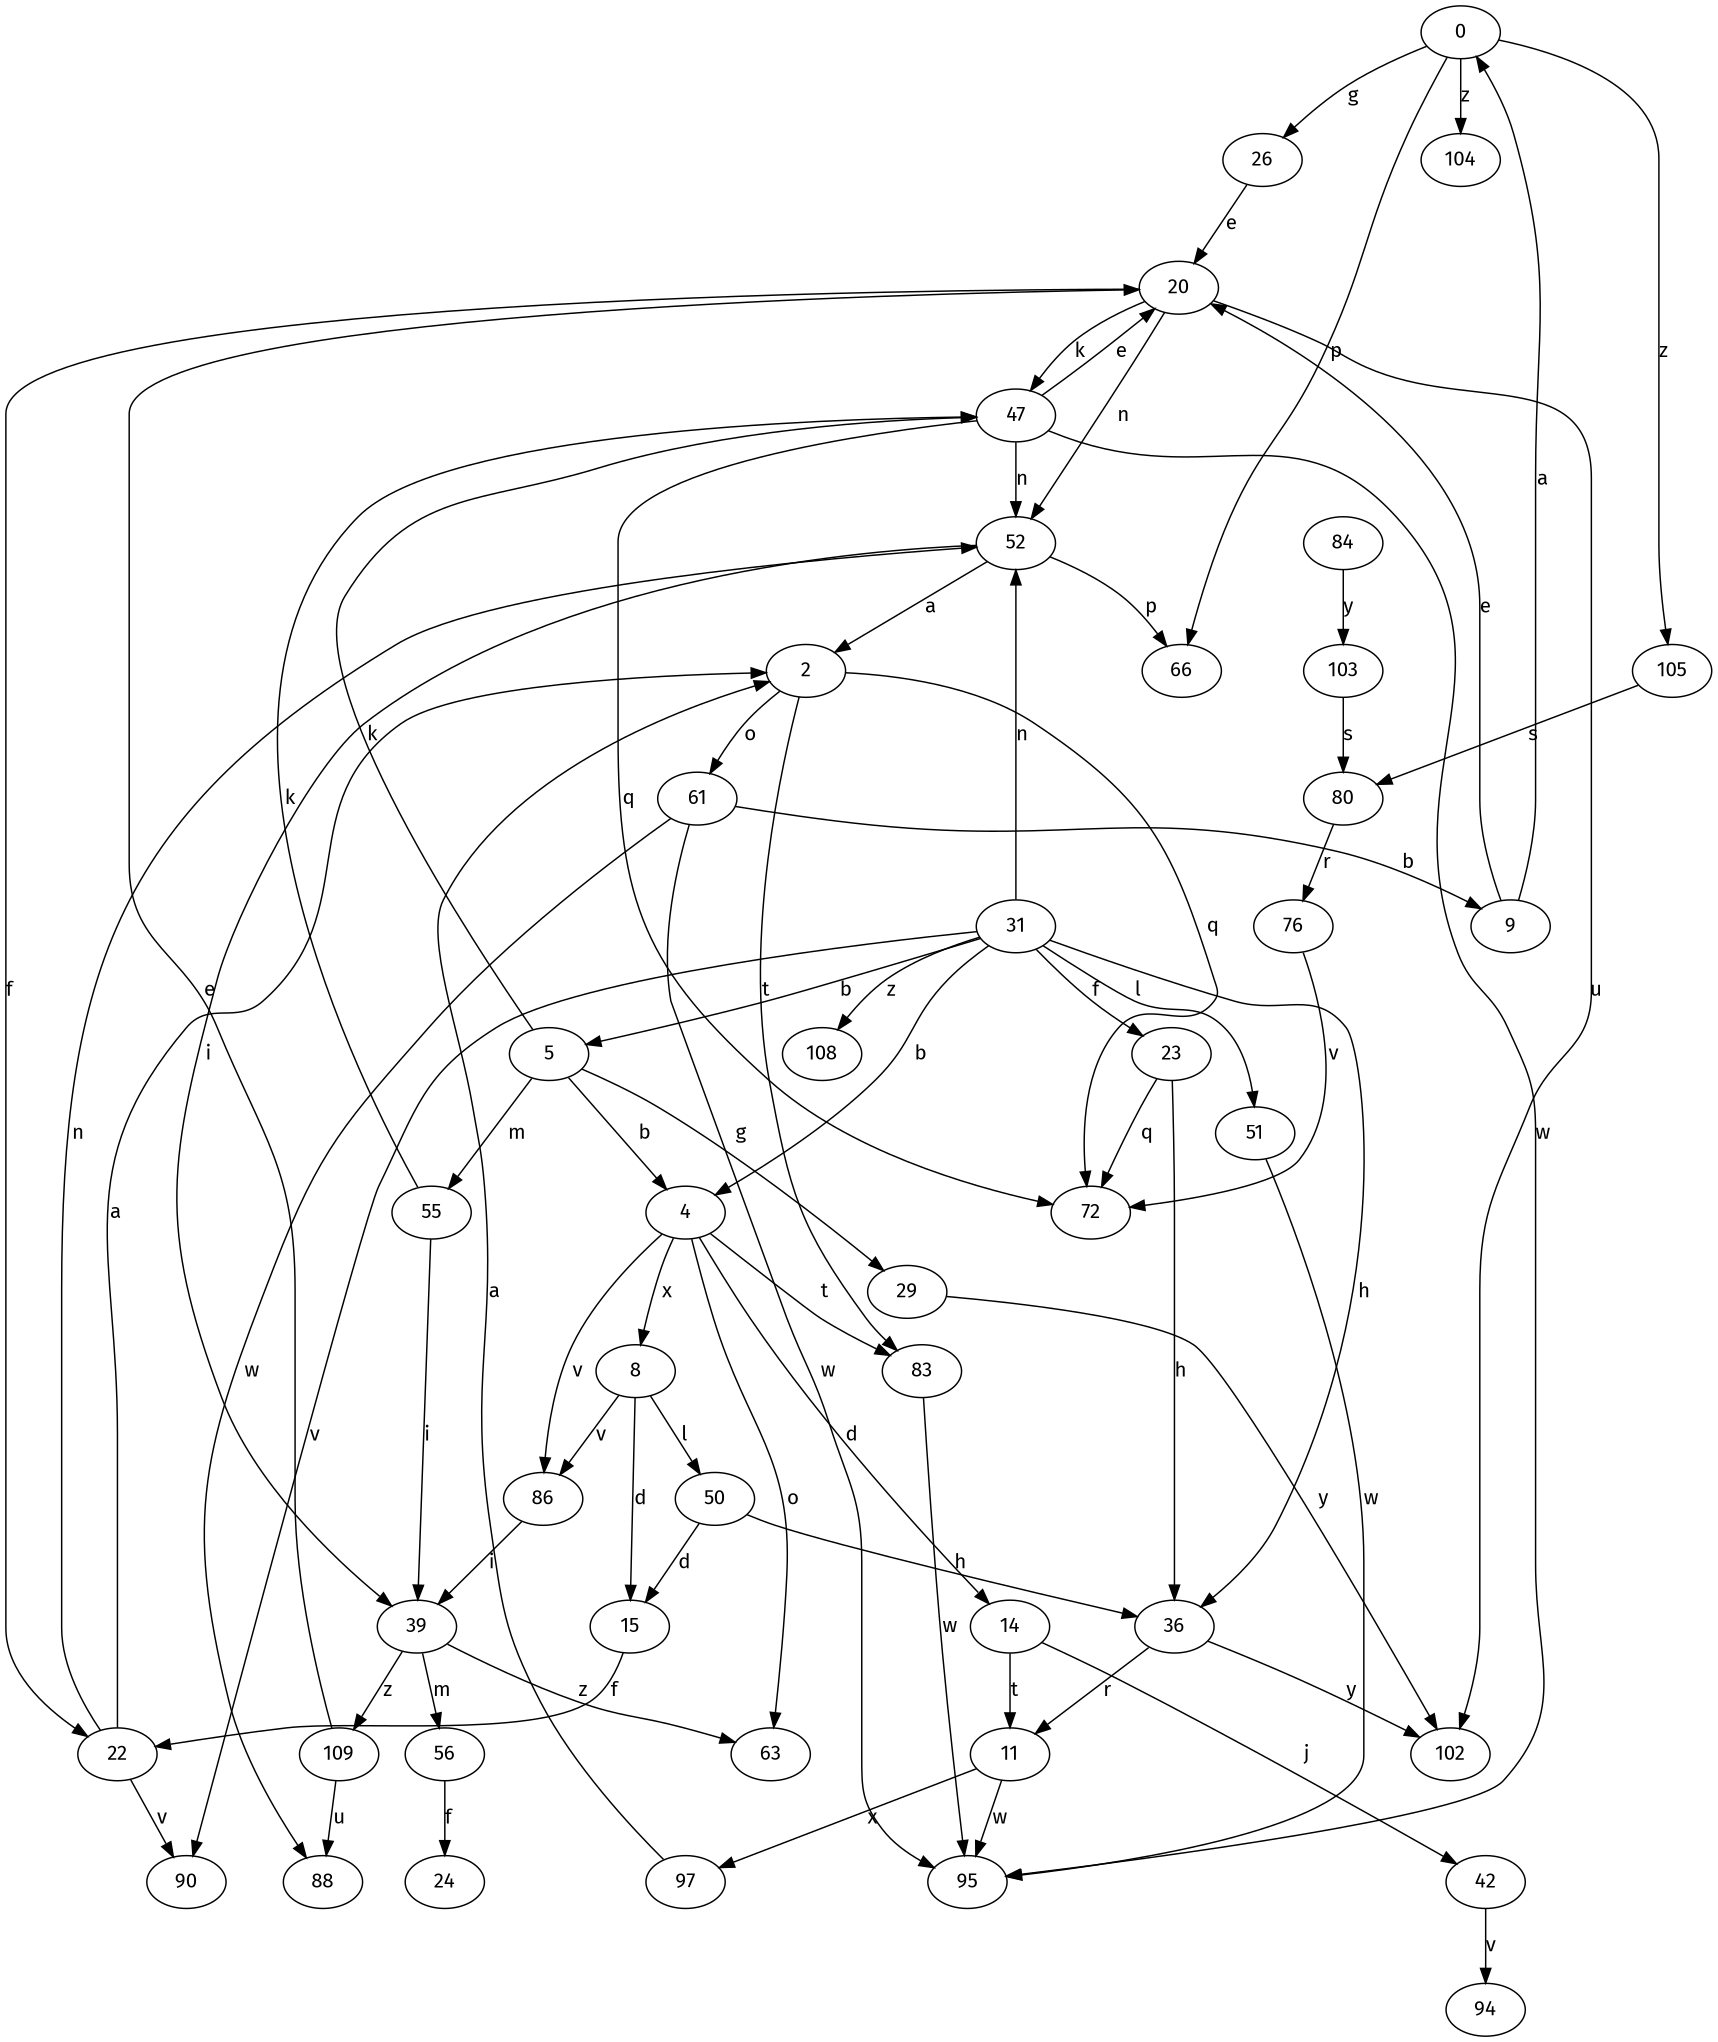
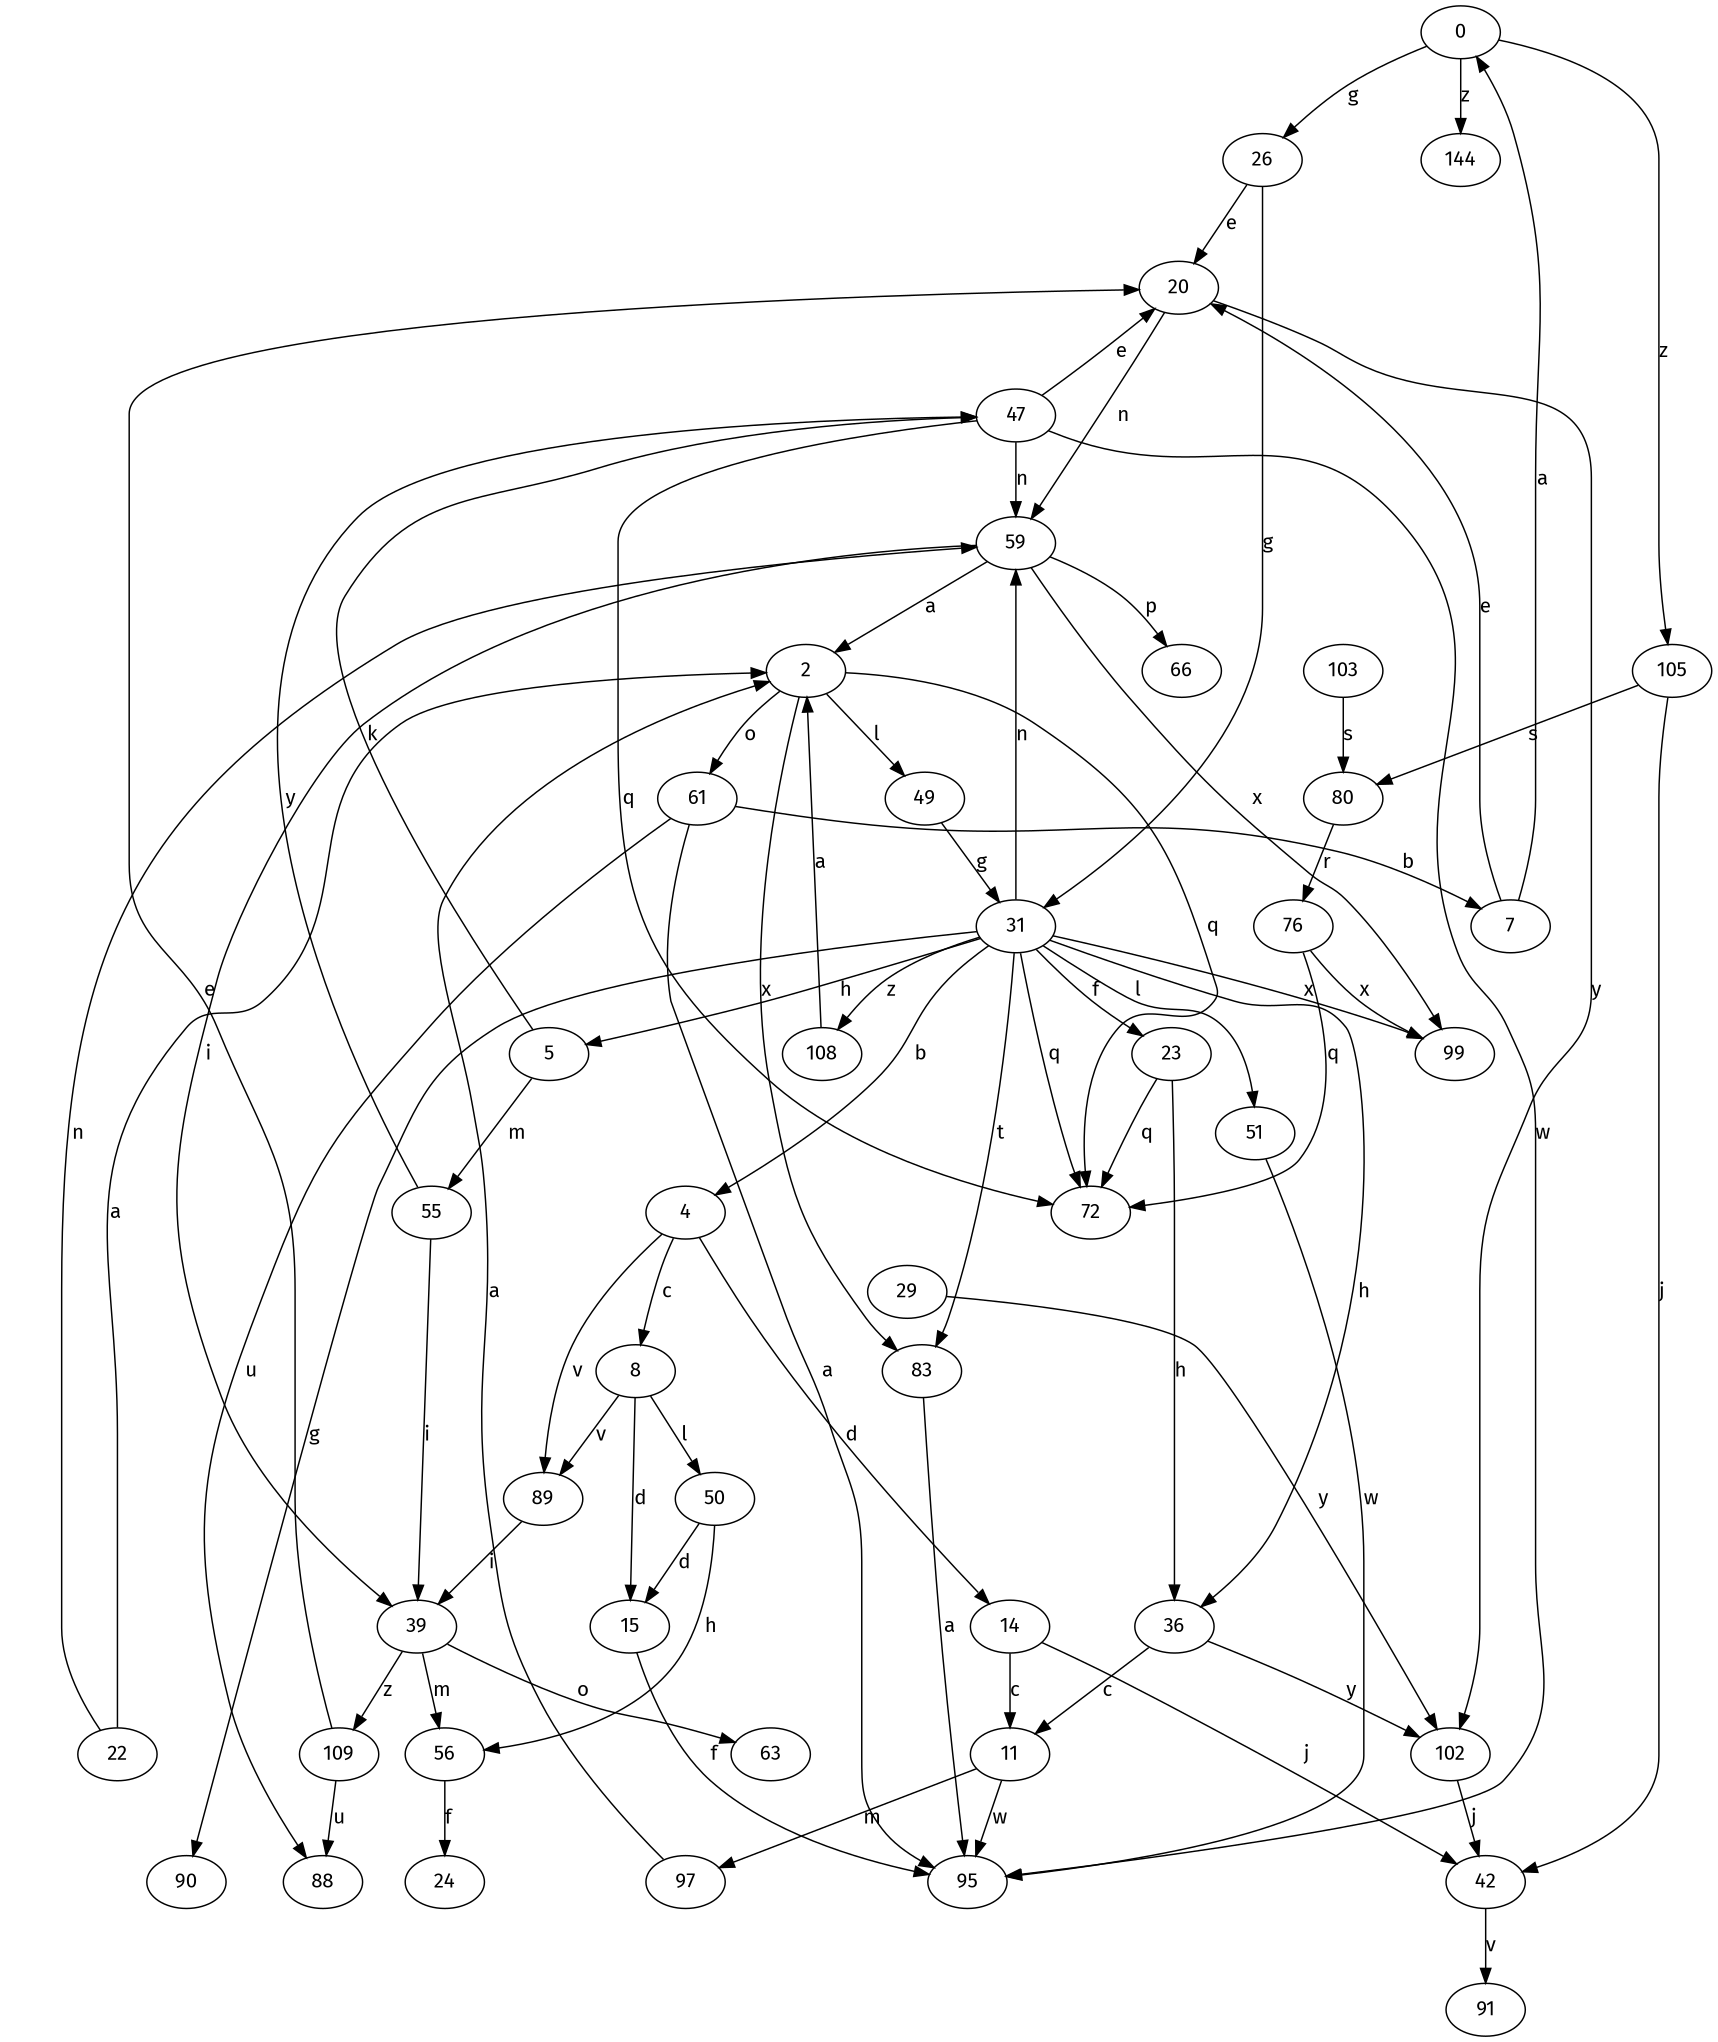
(1461, 160) -> (1461, 160)
(1086, 332) -> none
(1333, 333) -> none
(6, 506) -> none
(1016, 543) -> (1016, 543)
(1343, 543) -> none
none -> (1263, 582)
(291, 799) -> (291, 799)
none -> (925, 799)
none -> (814, 870)
(1511, 926) -> (1511, 926)
(766, 990) -> (766, 990)
(846, 990) -> (846, 990)
(1597, 990) -> (1597, 990)
(1334, 1054) -> (1334, 1054)
none -> (1455, 1054)
none -> (1044, 1064)
(613, 1128) -> none
(740, 1161) -> none
(667, 1292) -> (667, 1292)
(790, 1296) -> (990, 1145)
none -> (1659, 1315)
(252, 1371) -> (252, 1371)
(828, 1371) -> (828, 1371)
(315, 1435) -> (315, 1435)
(775, 1469) -> none
(543, 1499) -> (543, 1499)
(924, 1566) -> (663, 1678)
(950, 1627) -> (950, 1627)
(584, 1690) -> (584, 1690)
(1015, 1690) -> (1015, 1690)
(1108, 1690) -> (1108, 1690)
(411, 1726) -> (741, 1803)
none -> (1466, 1811)
(148, 1812) -> none
(873, 1818) -> (873, 1818)
(1486, 2010) -> (1486, 2010)
